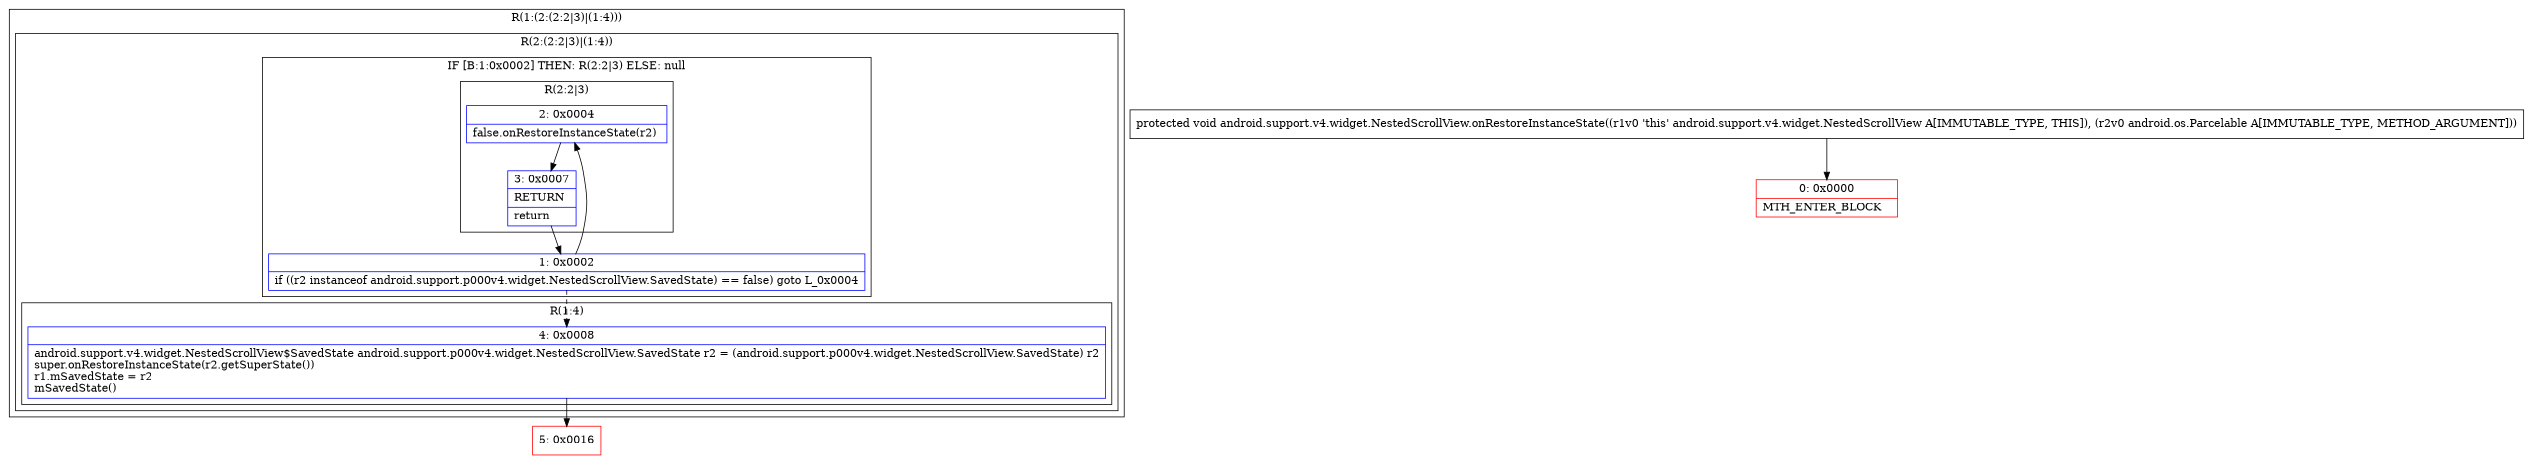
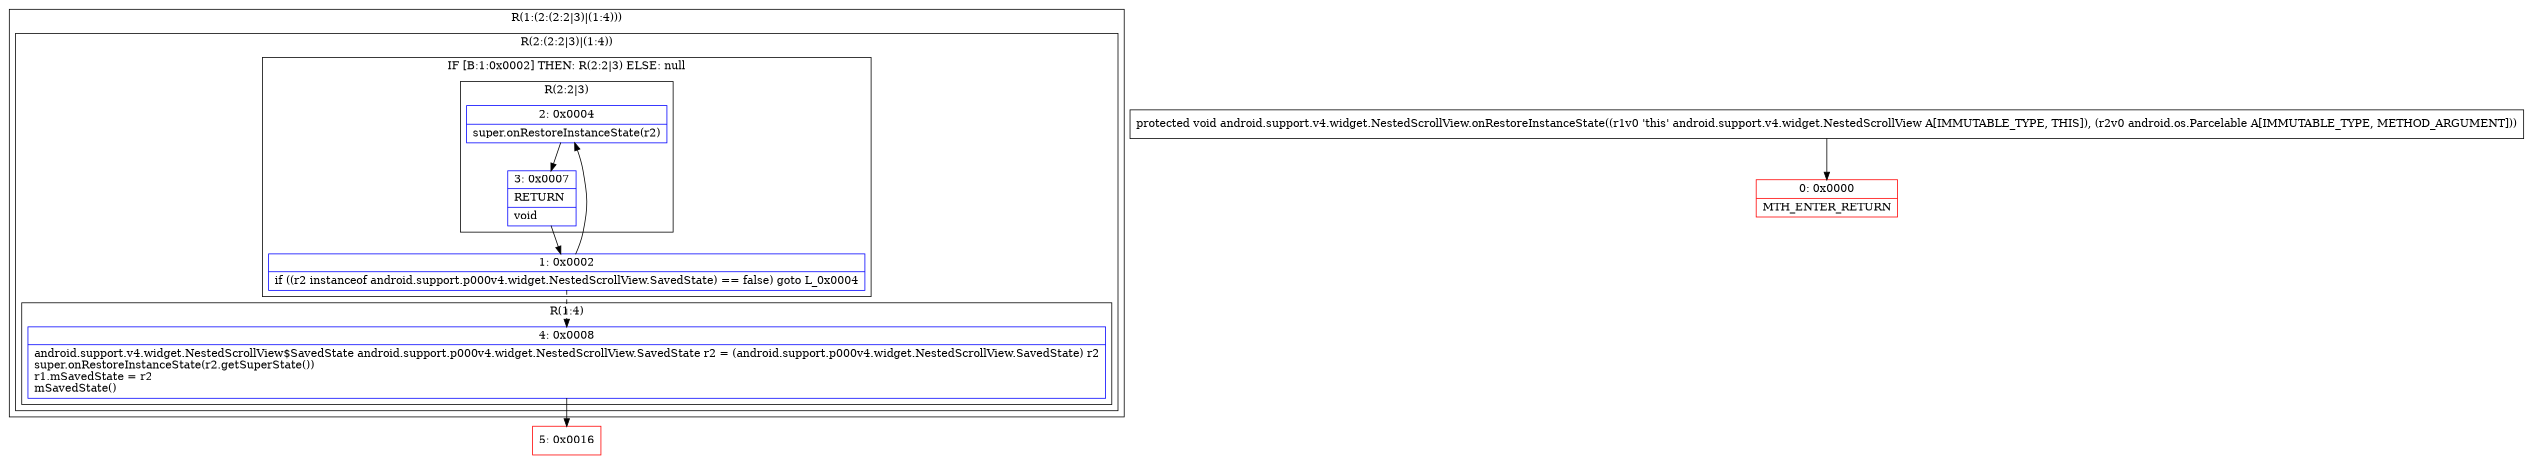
(565, 133) -> (567, 133)
(1822, 207) -> (1827, 207)
(532, 216) -> (526, 216)
